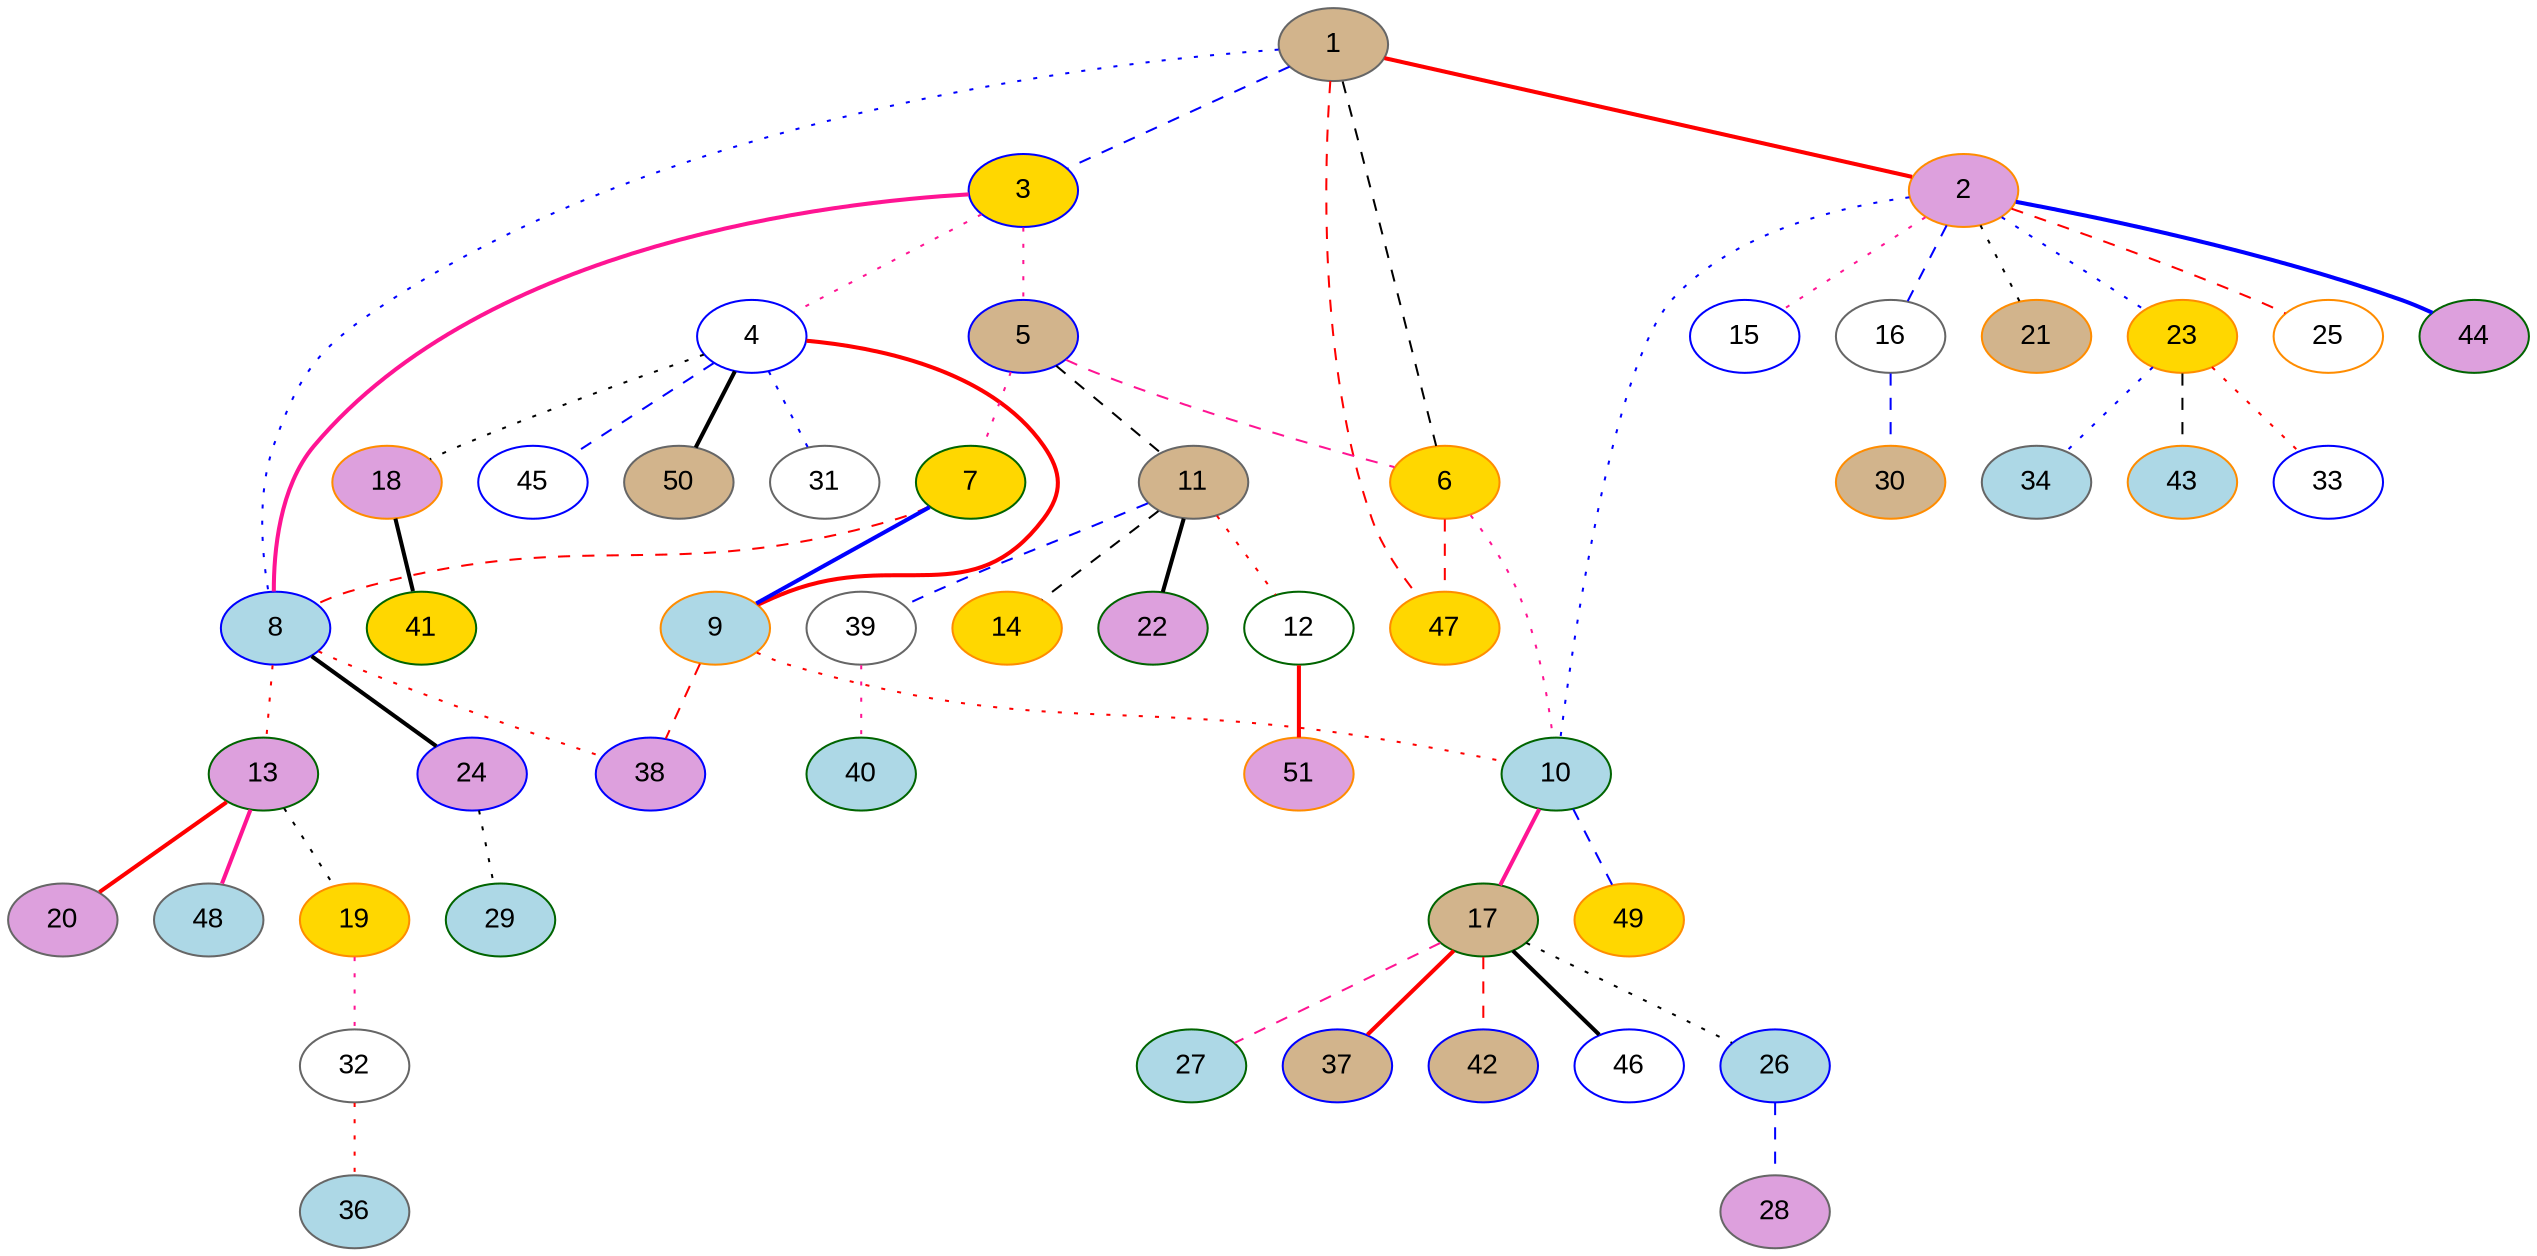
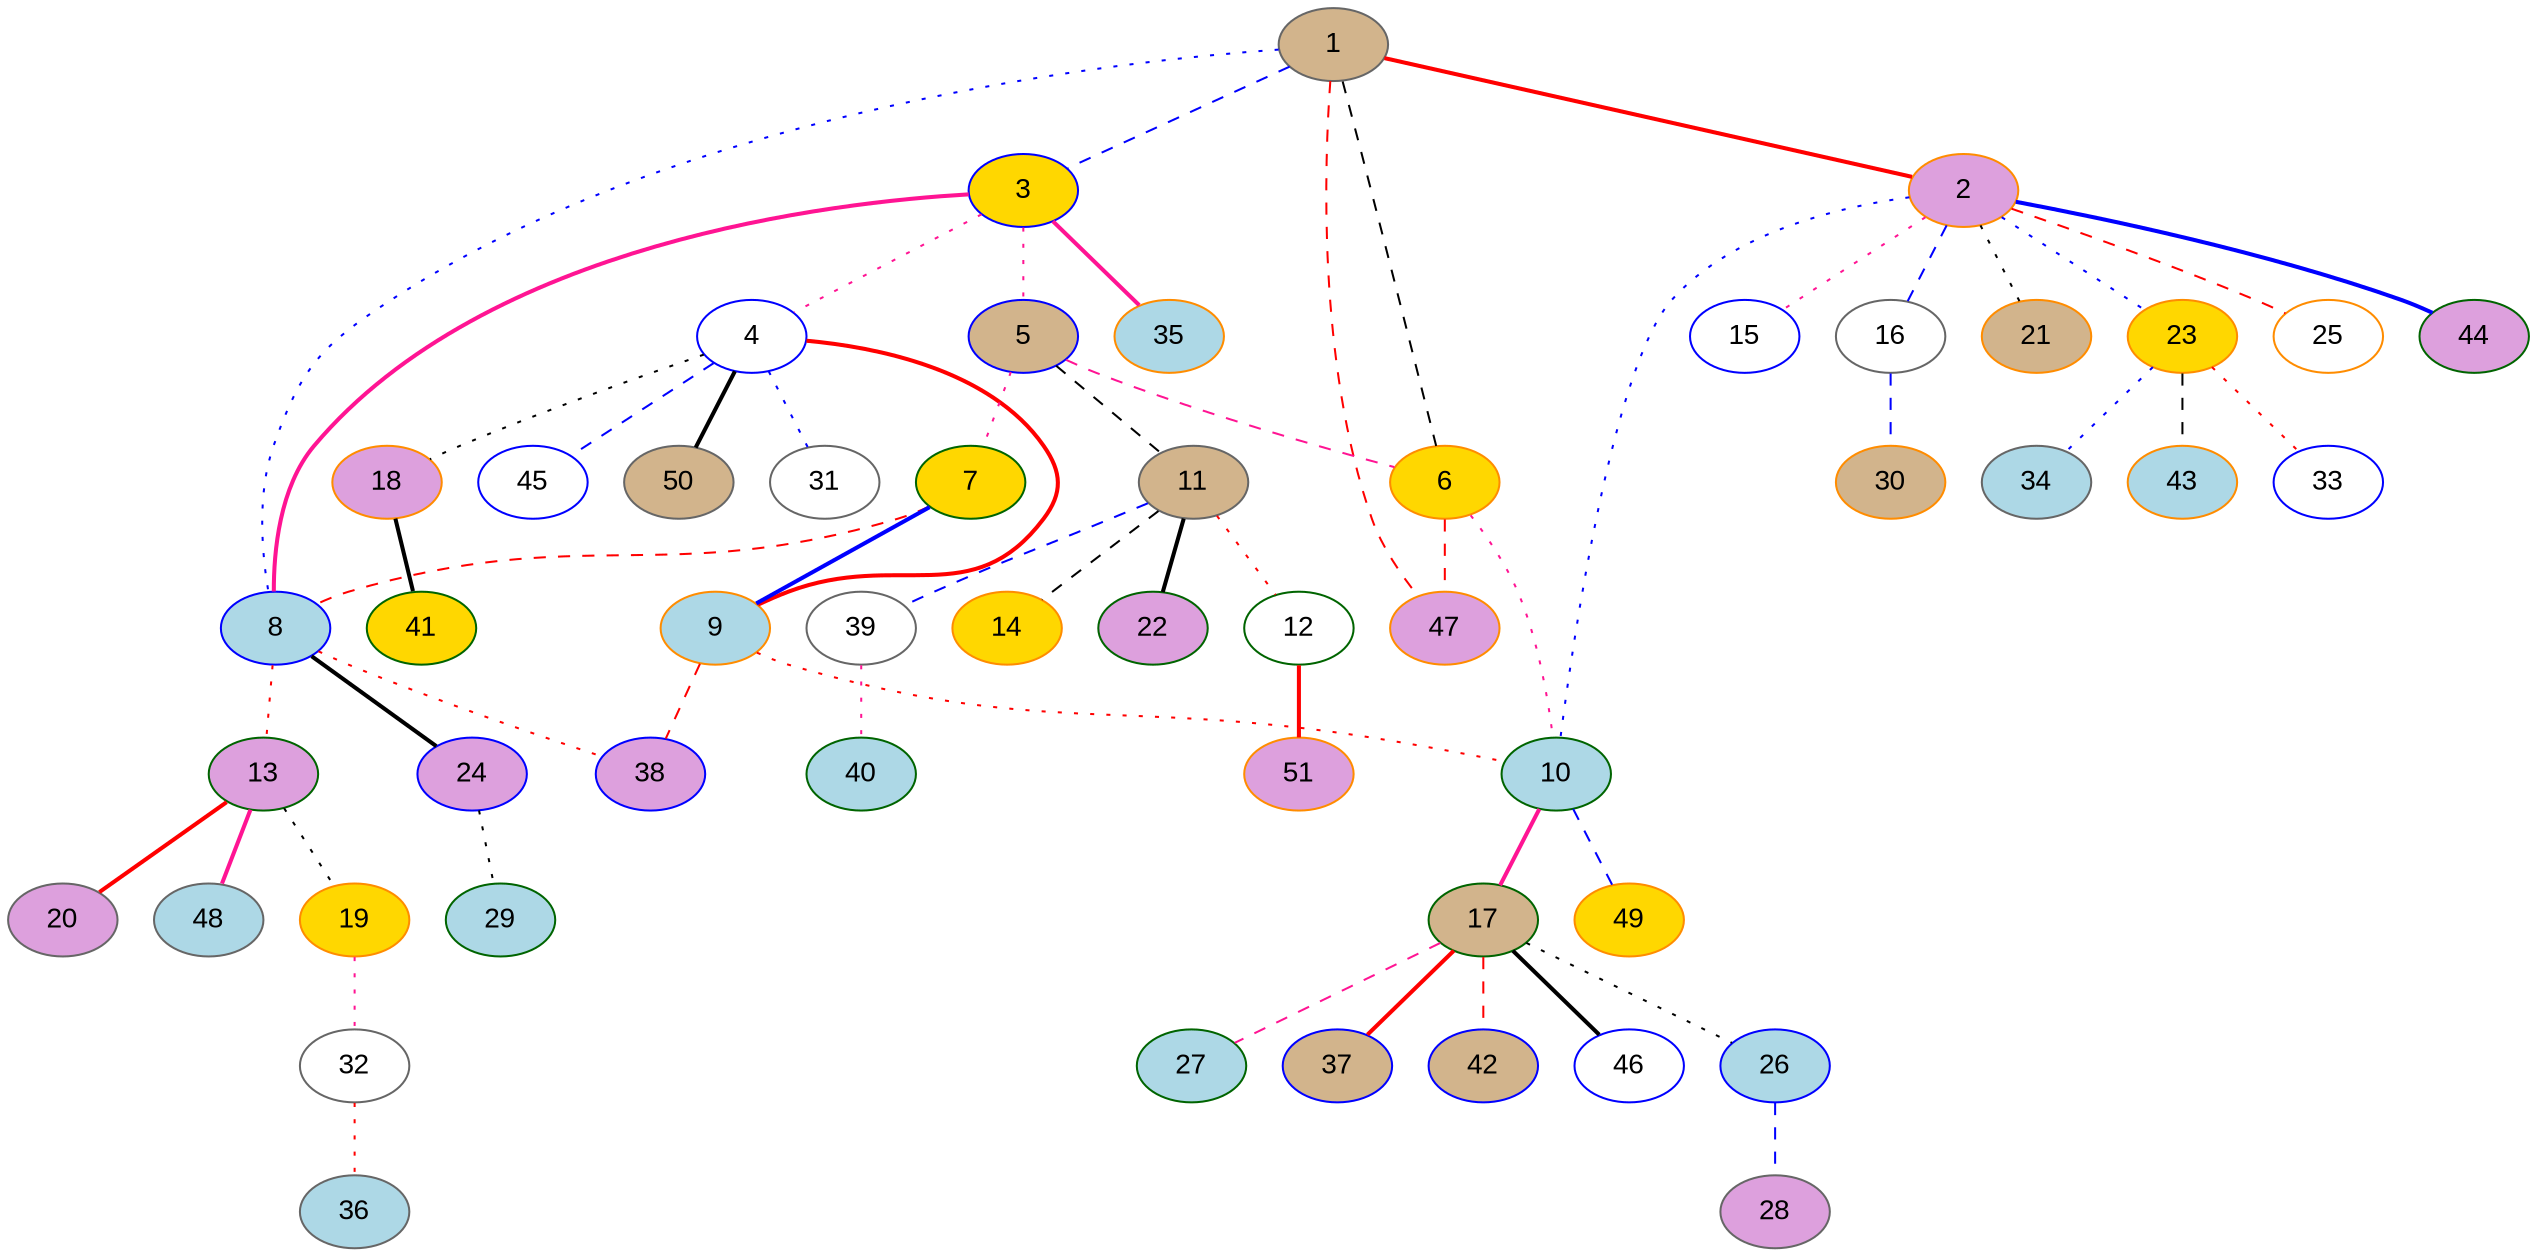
none -> (1169, 336)
(1445, 628) -> (1445, 628)
